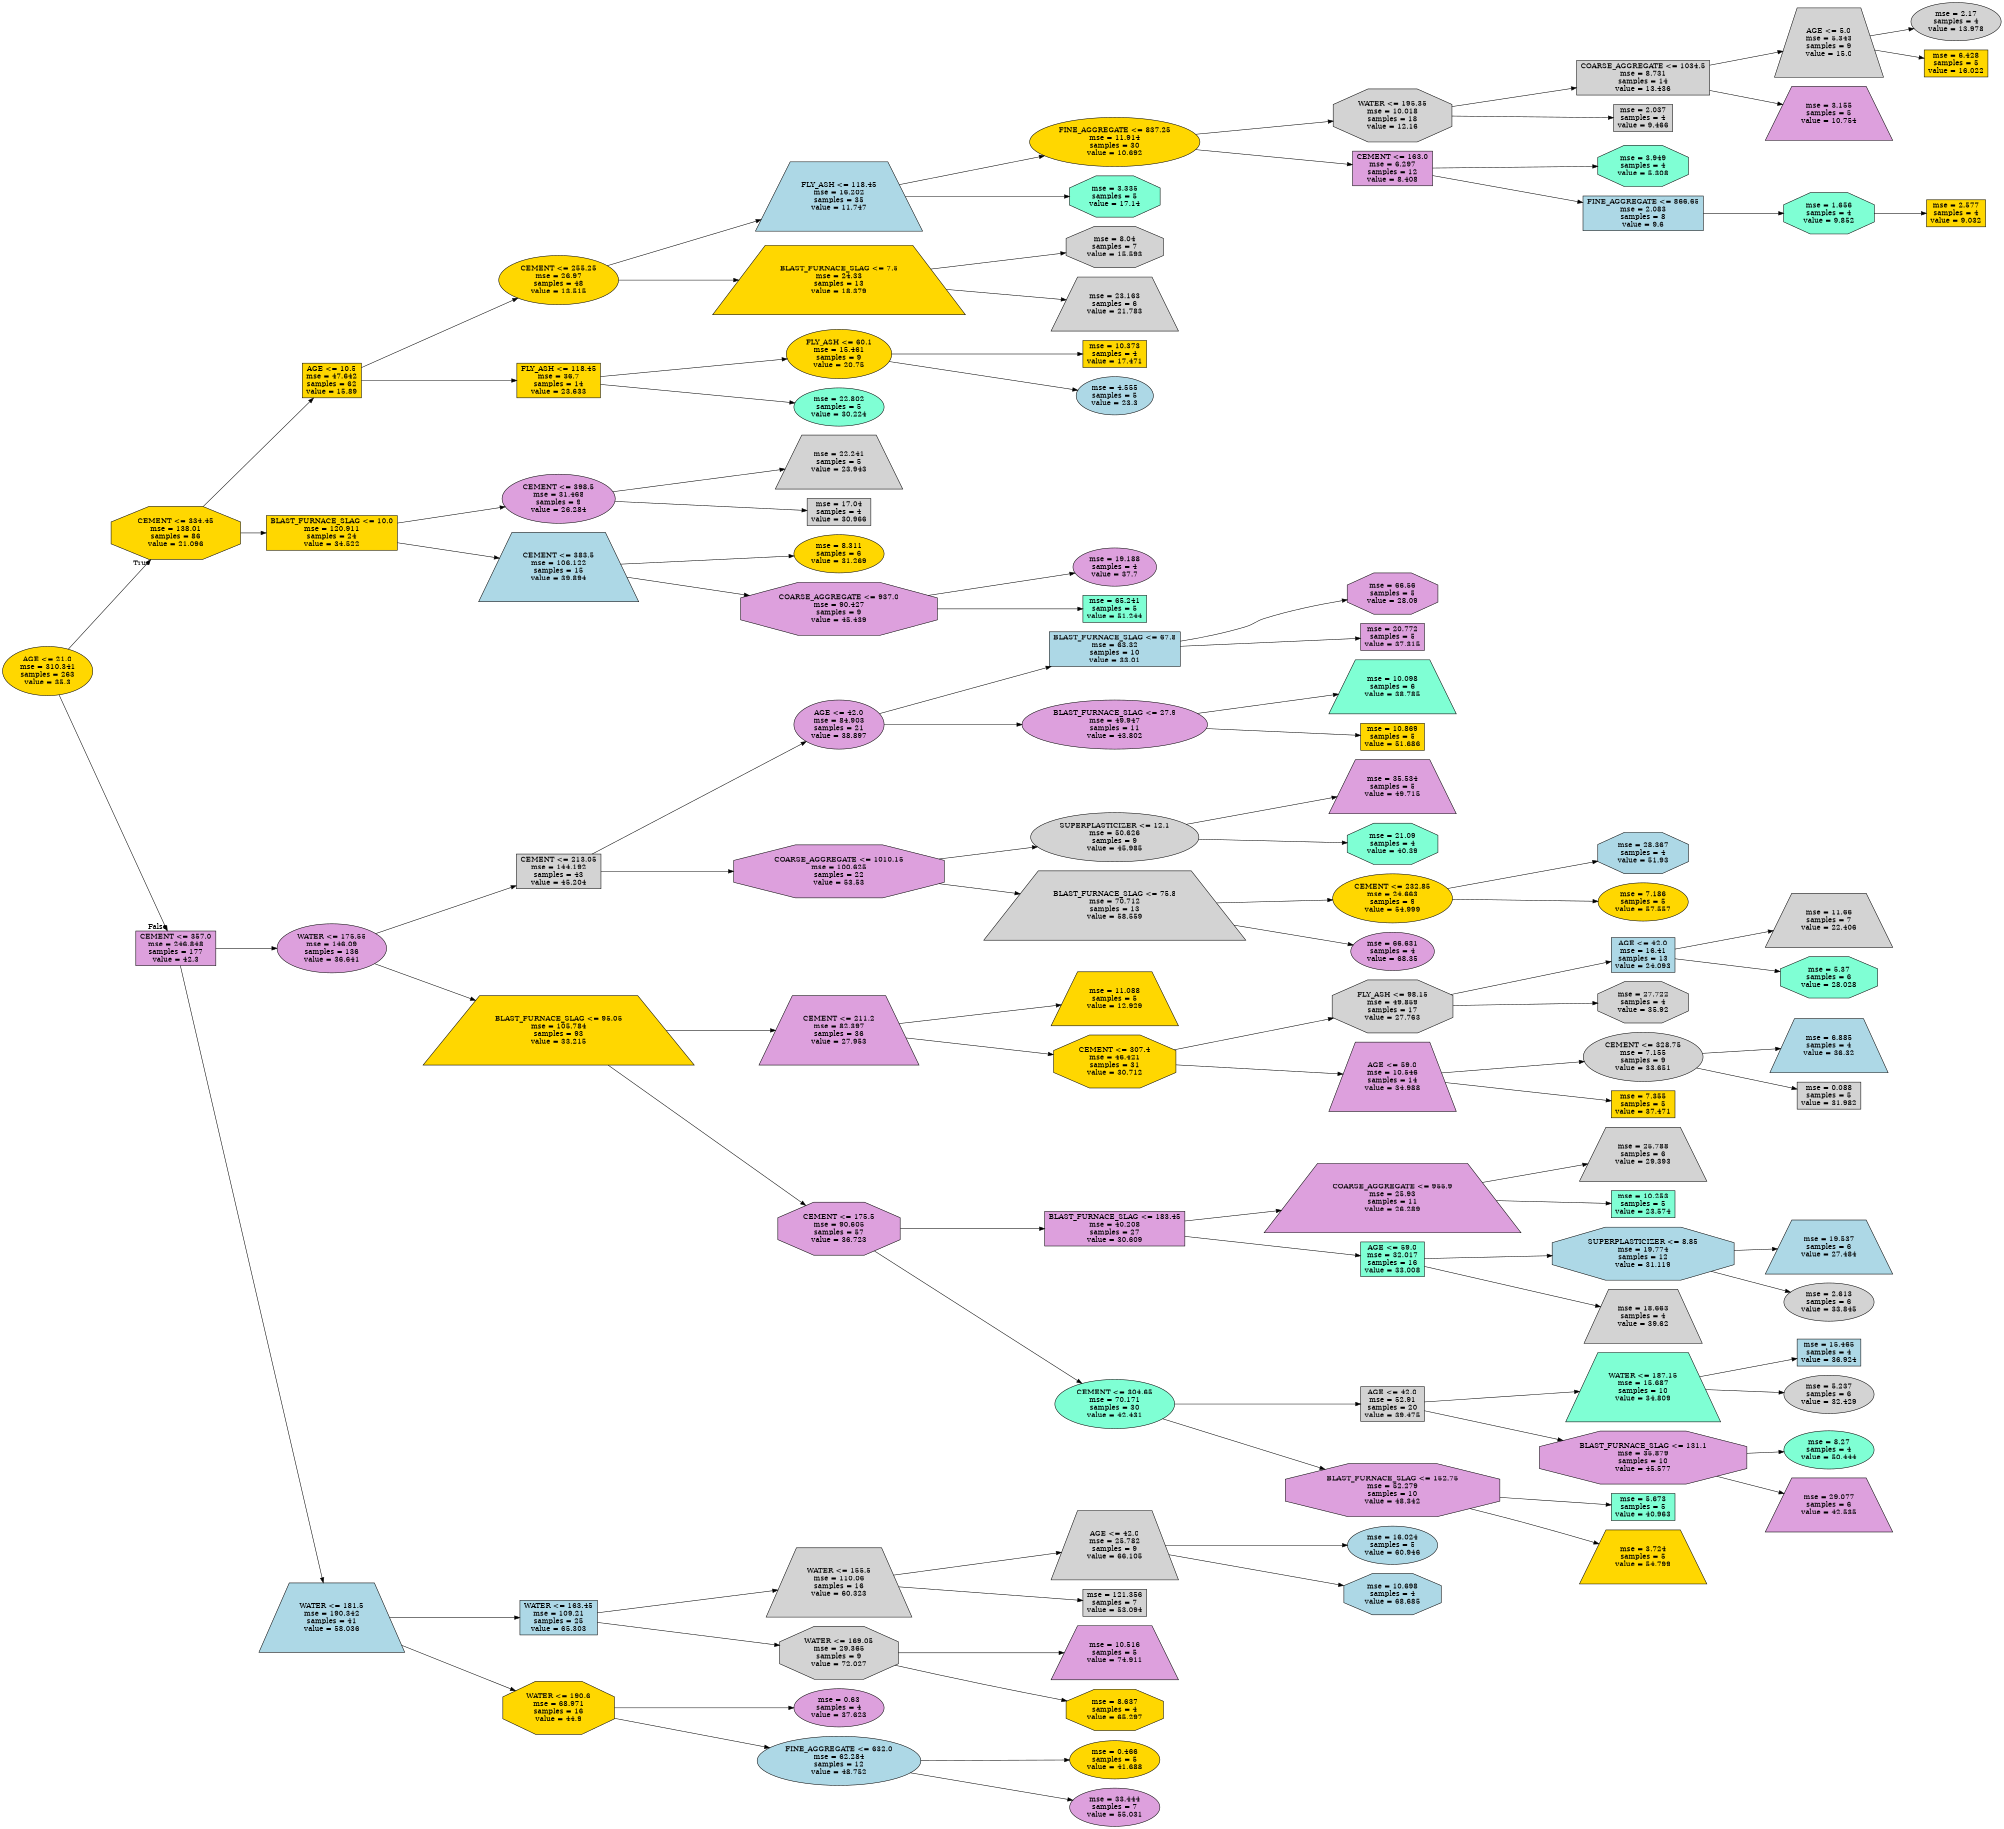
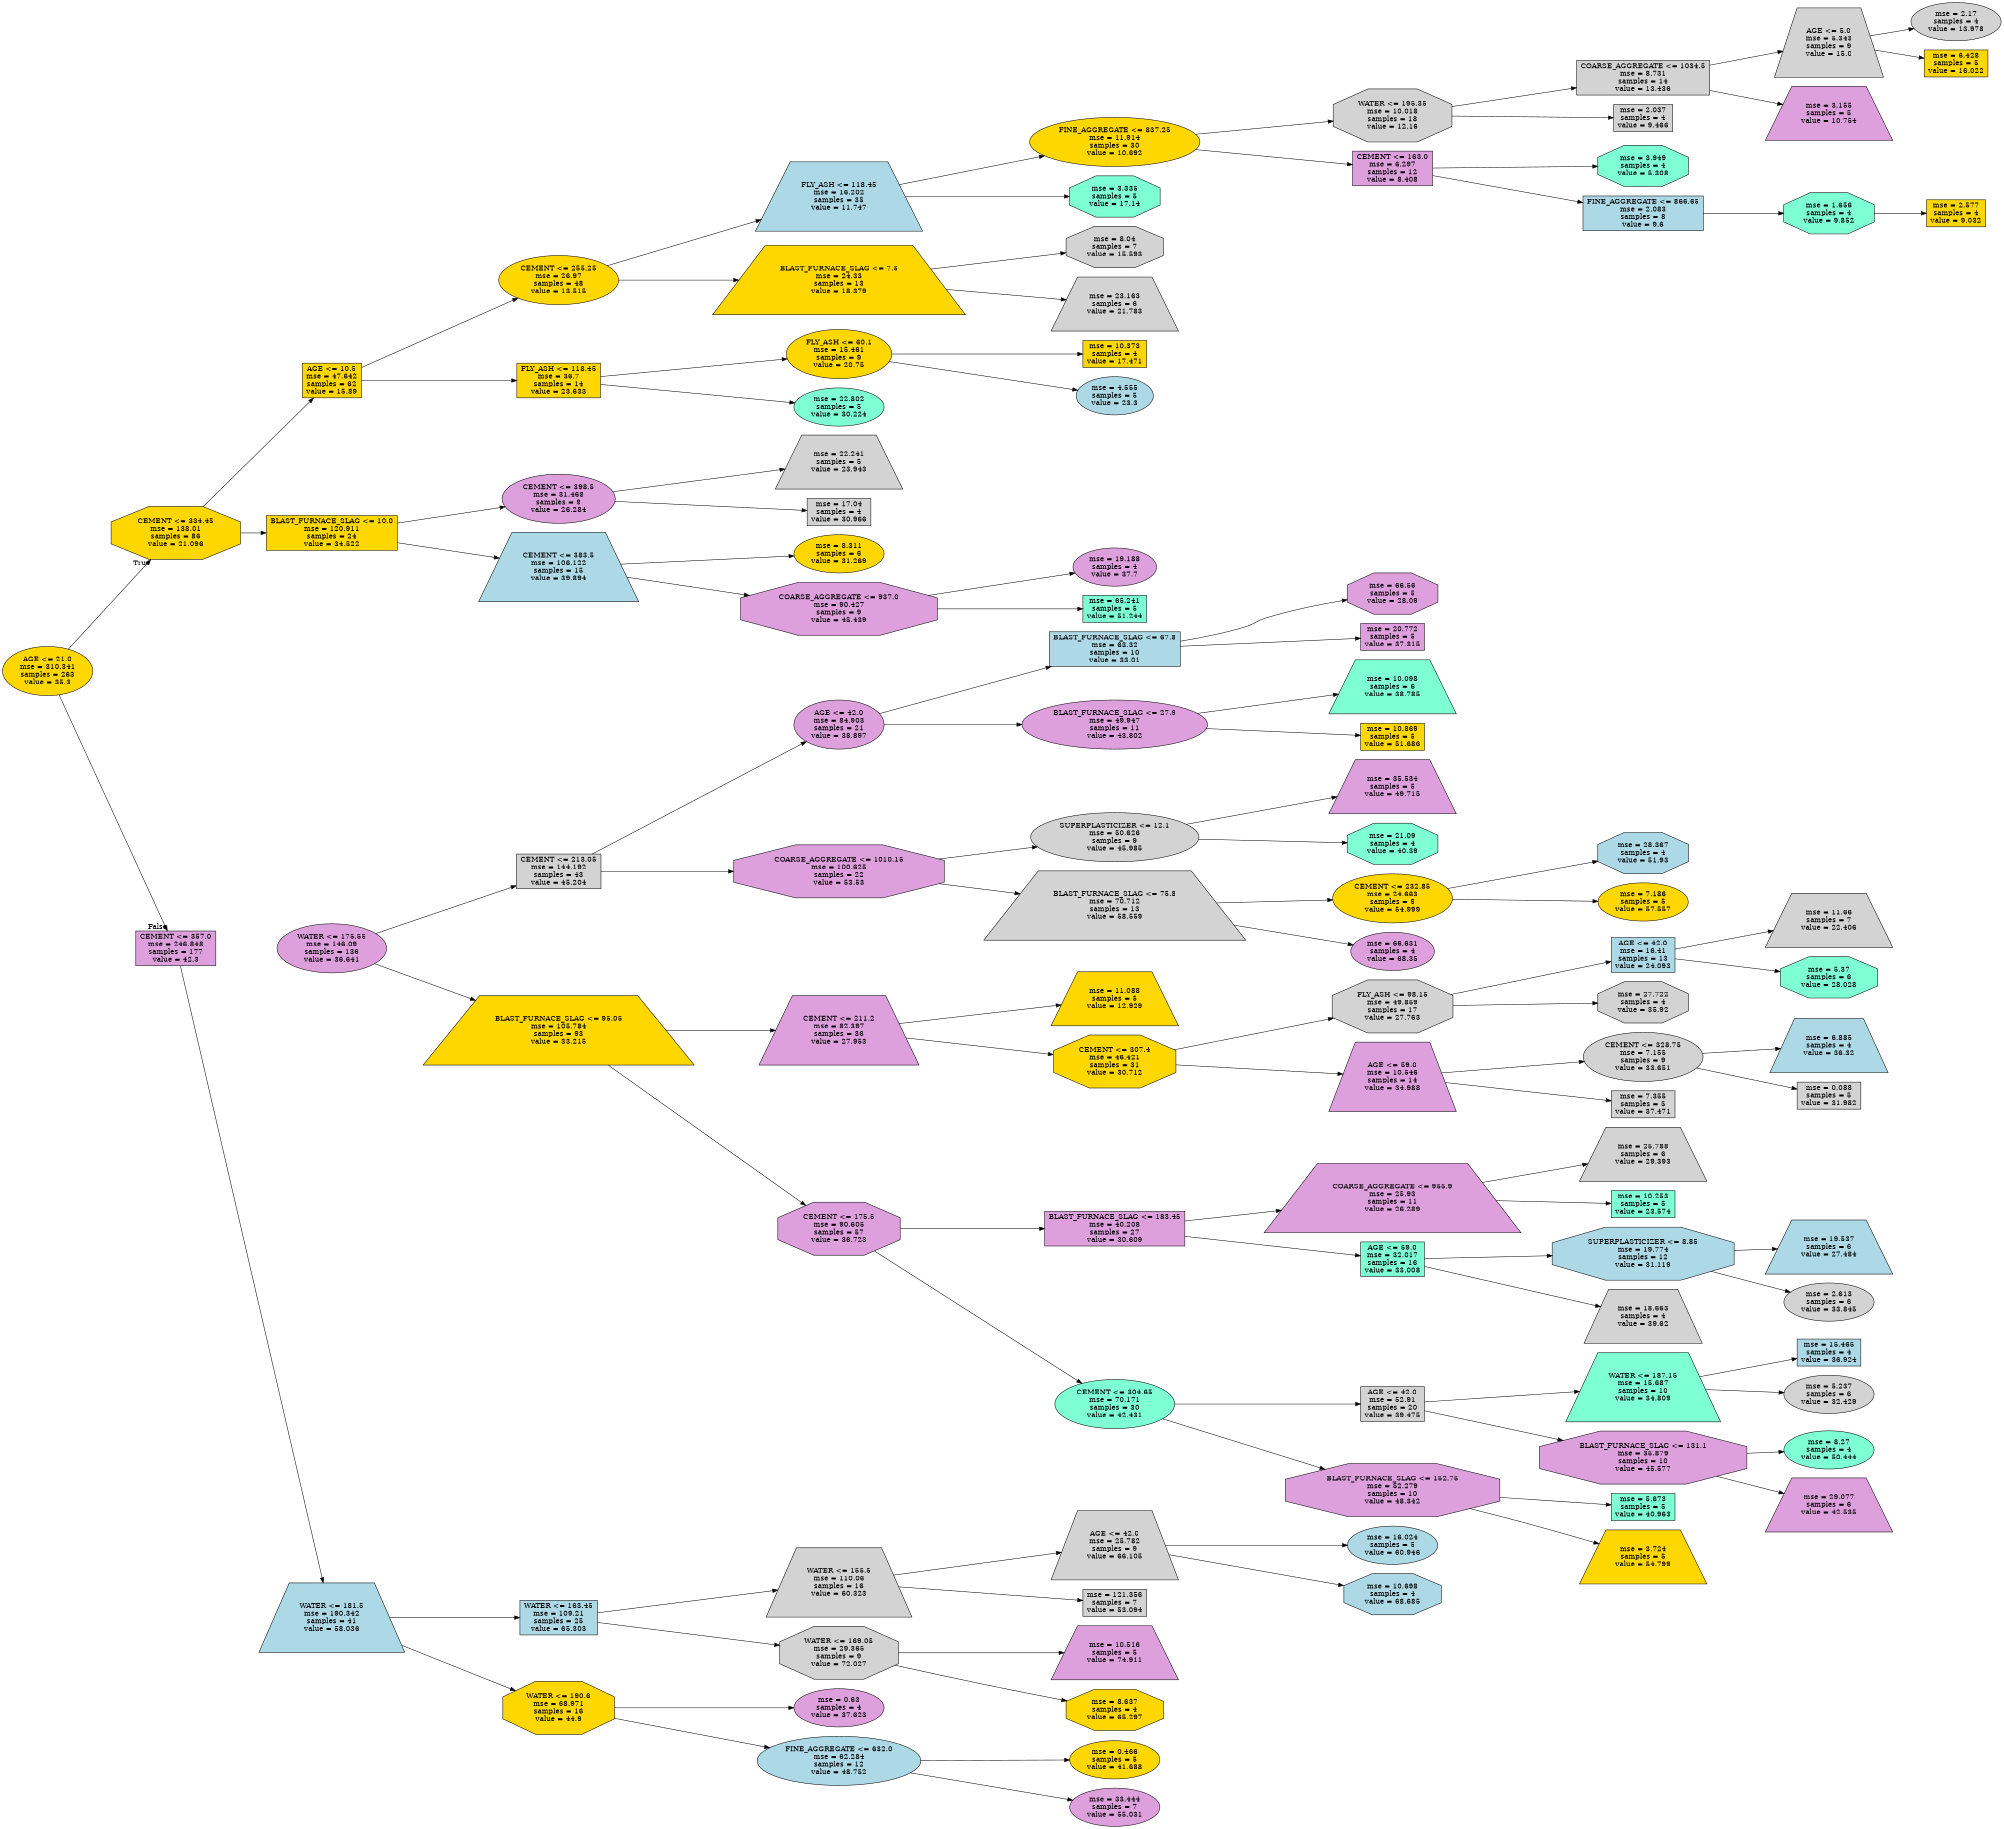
(244, 948) -> none
(1643, 1104) -> (1643, 1104)
